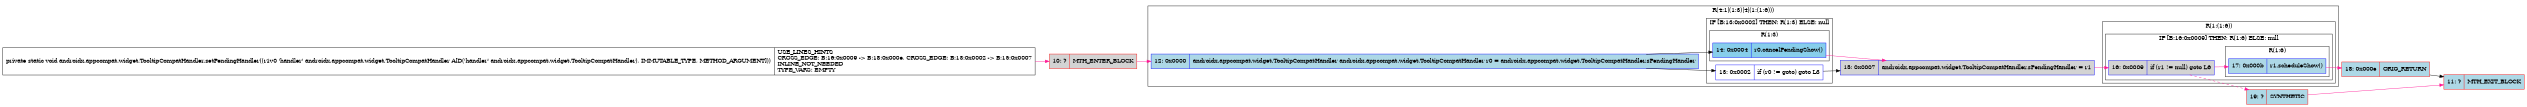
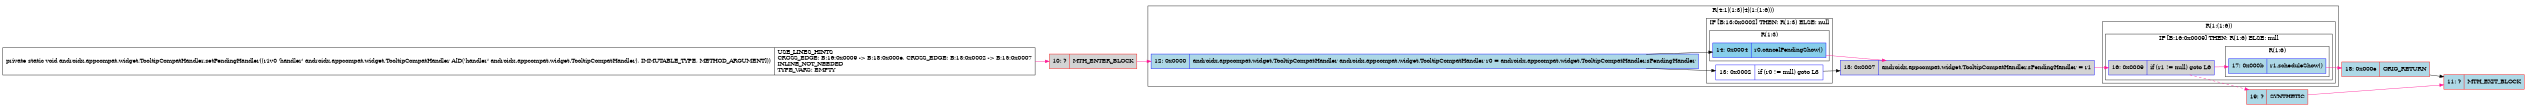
(1789, 72) -> (1789, 72)
